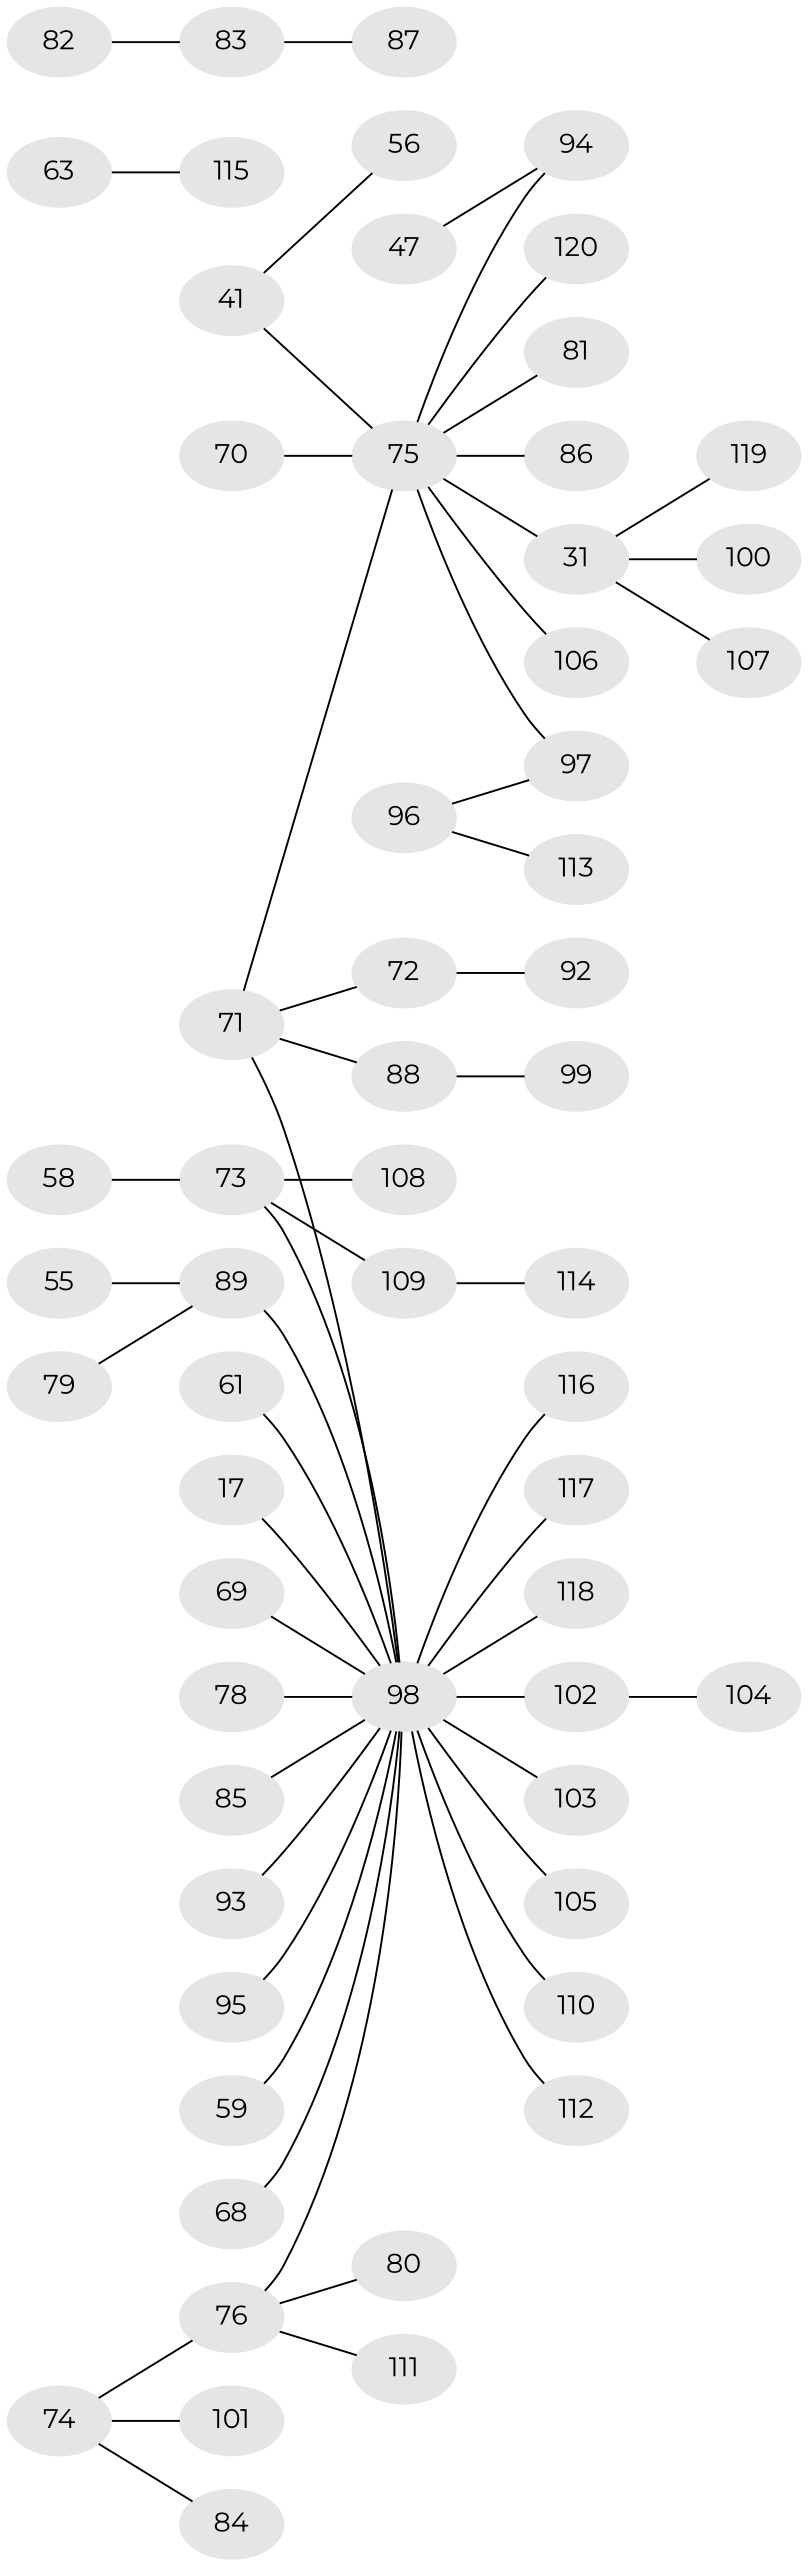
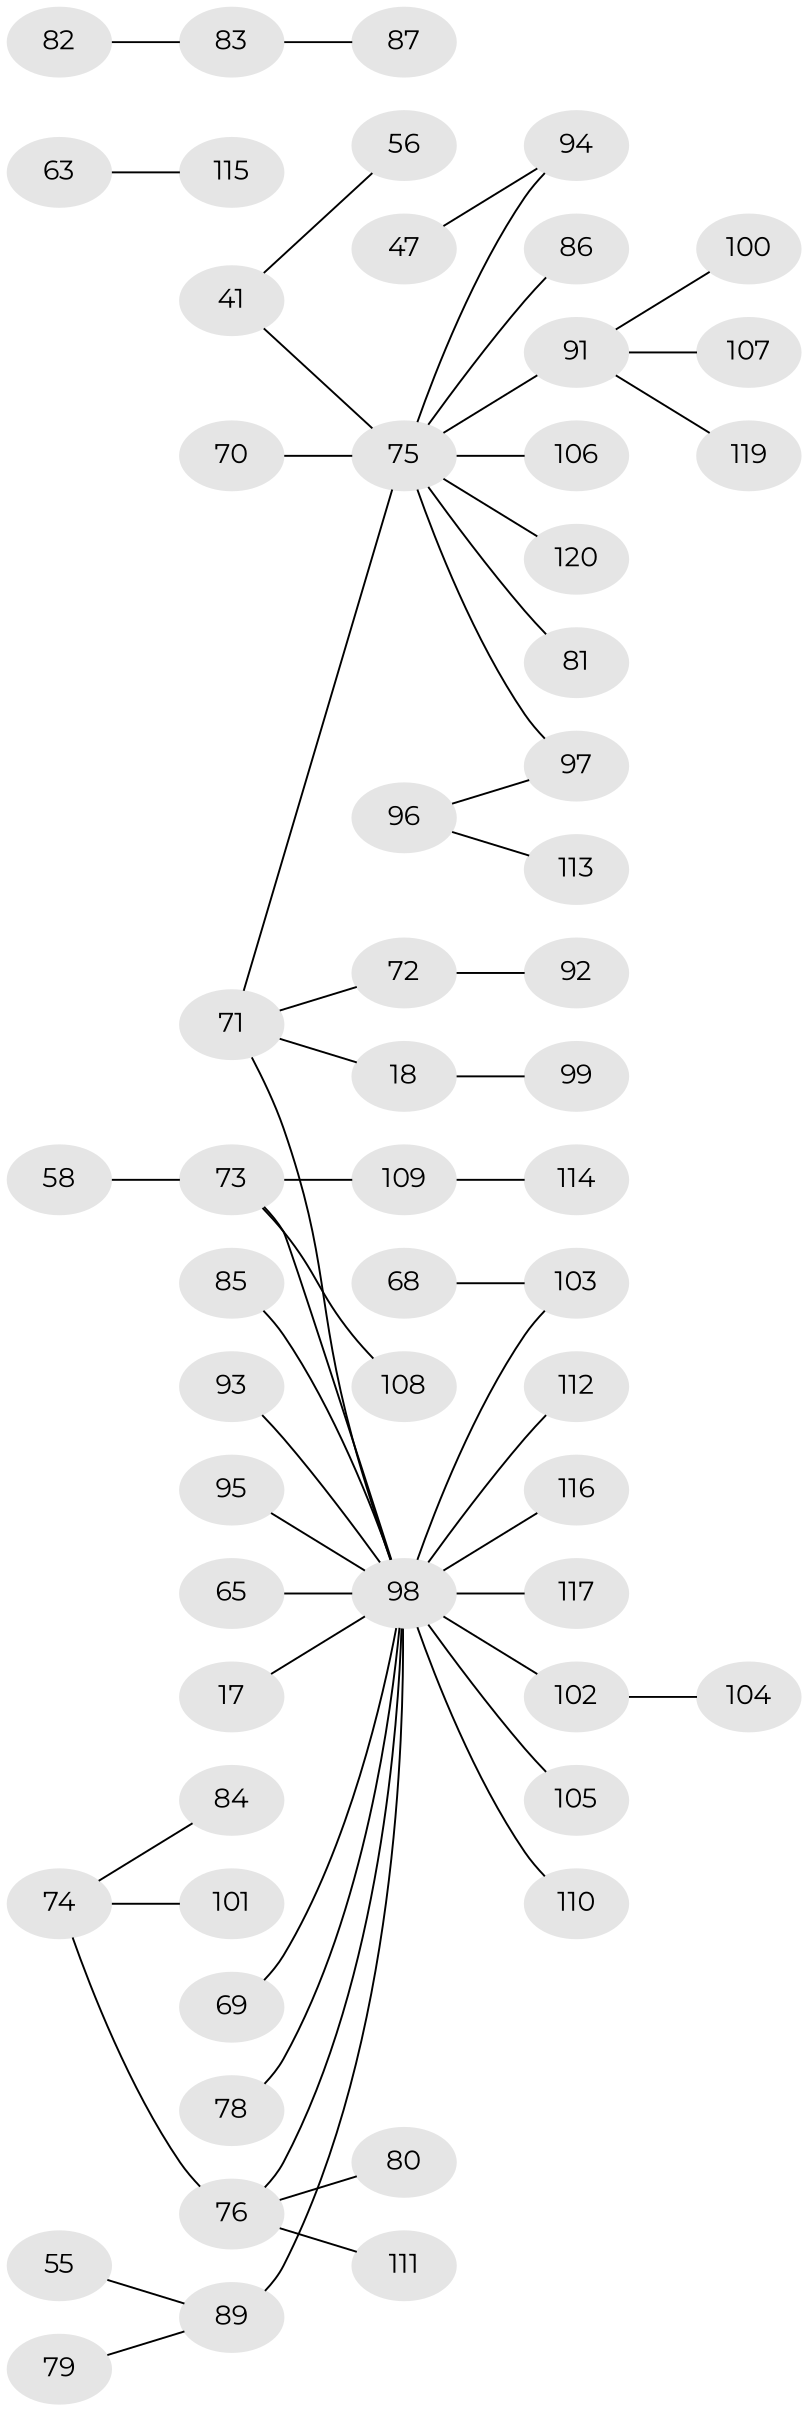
(576, 559) -> (576, 352)
(404, 1076) -> (404, 1076)
(232, 1387) -> (232, 1594)
(576, 1594) -> none
(358, 1968) -> (491, 1283)
(232, 2111) -> none
